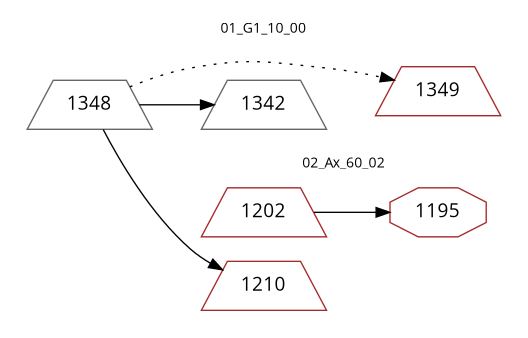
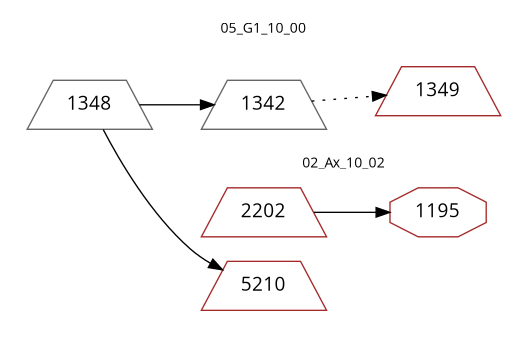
(264, 29) -> (264, 29)
(254, 62) -> (342, 99)
(344, 164) -> (344, 164)
(264, 212) -> (264, 212)
(264, 286) -> (264, 286)
